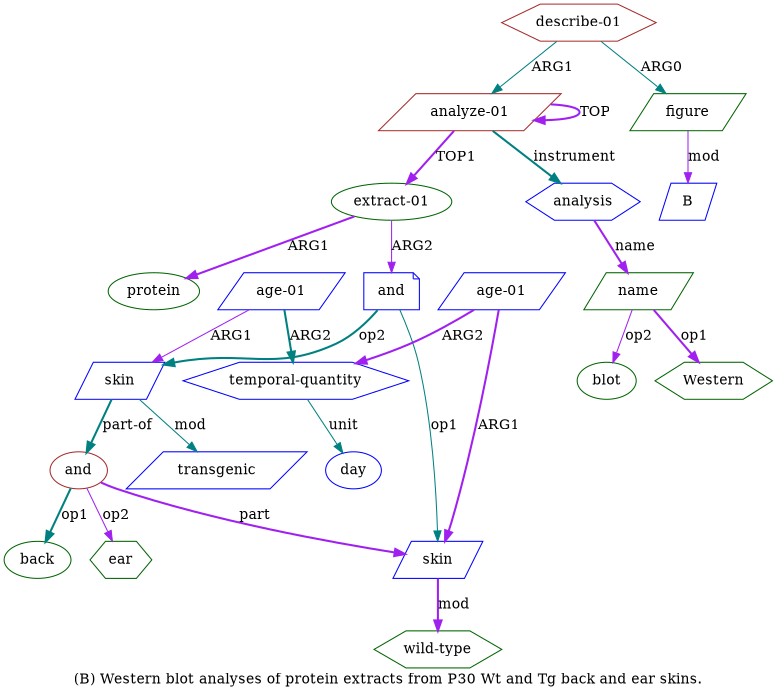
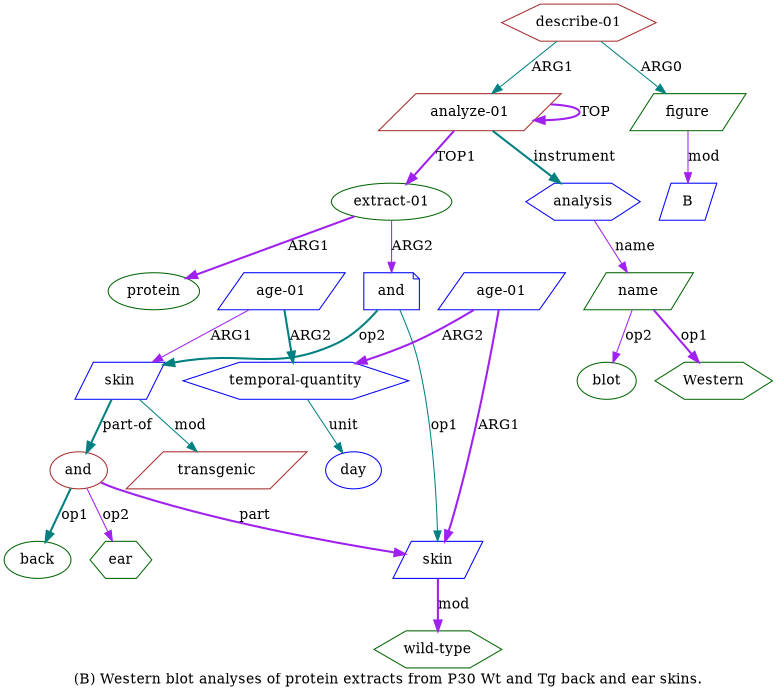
(608, 242) -> (608, 242)
(217, 470) -> (217, 470)
